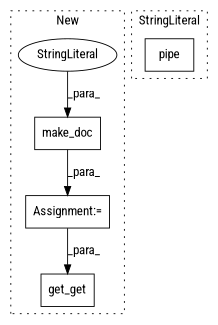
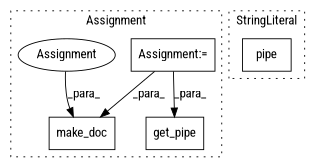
(68, 21) -> (116, 21)
(68, 55) -> (67, 55)
(68, 168) -> (131, 91)
(68, 290) -> (175, 133)
